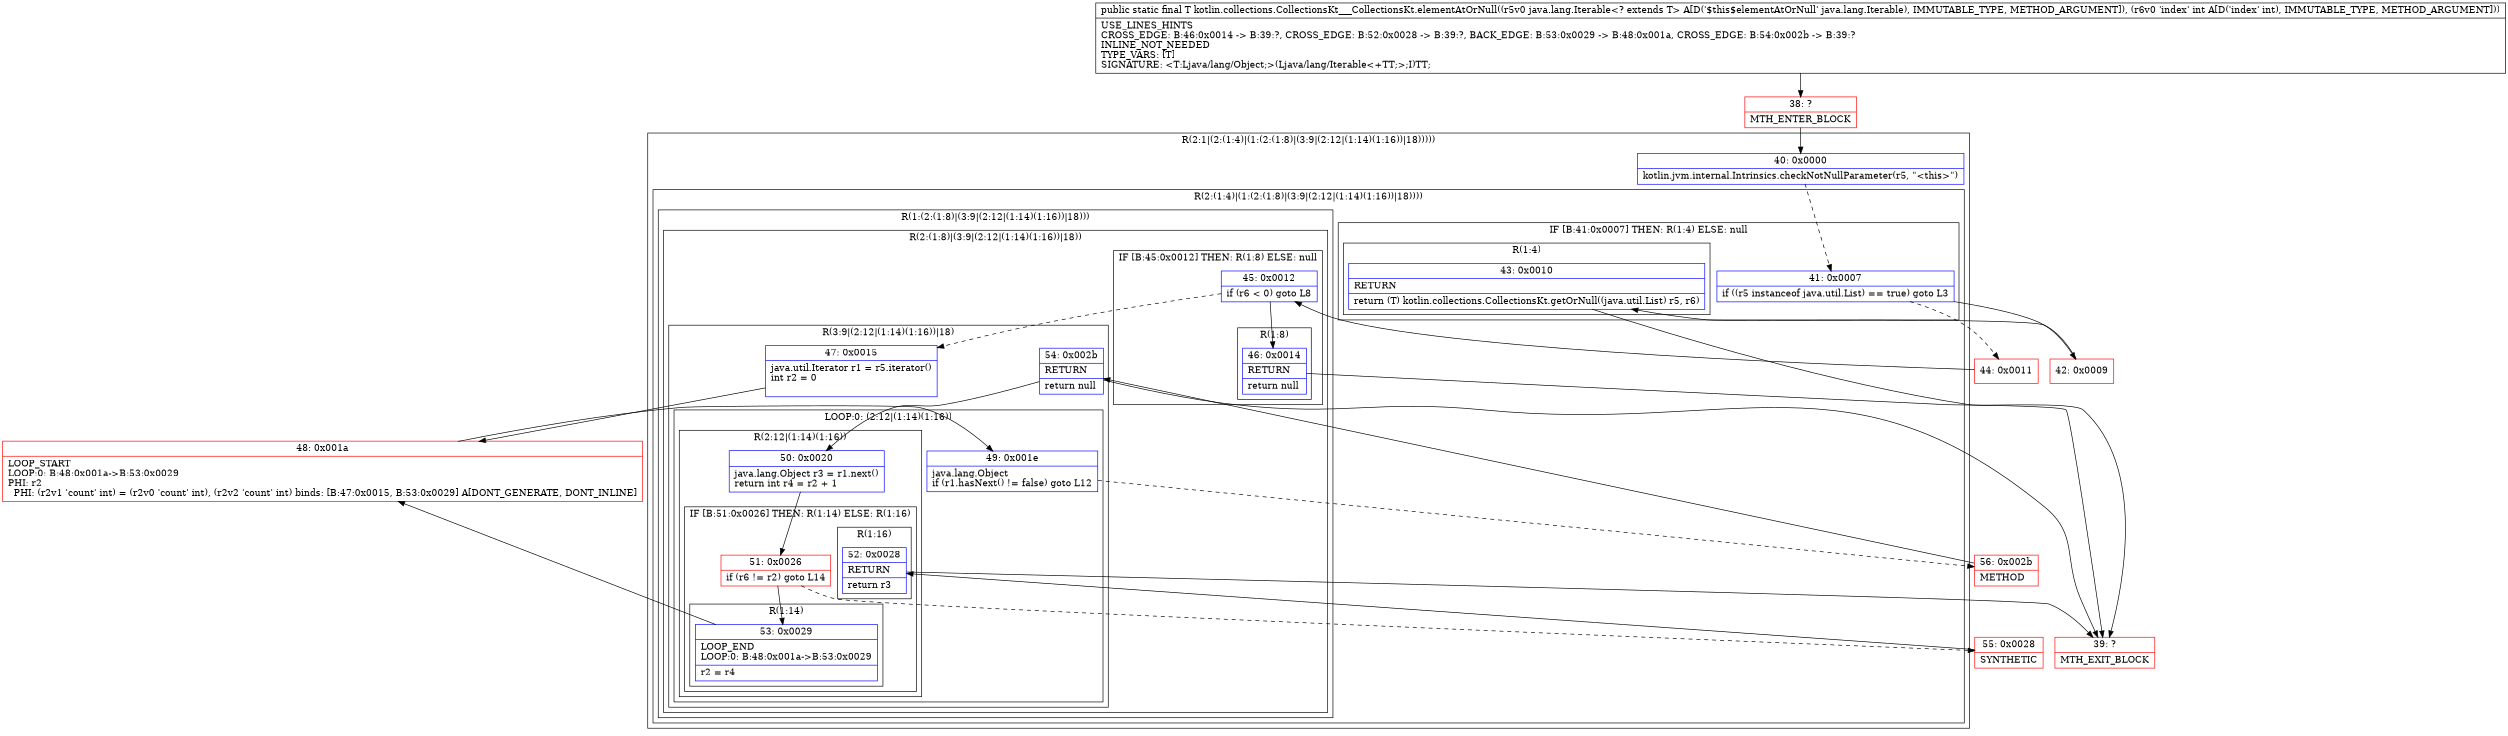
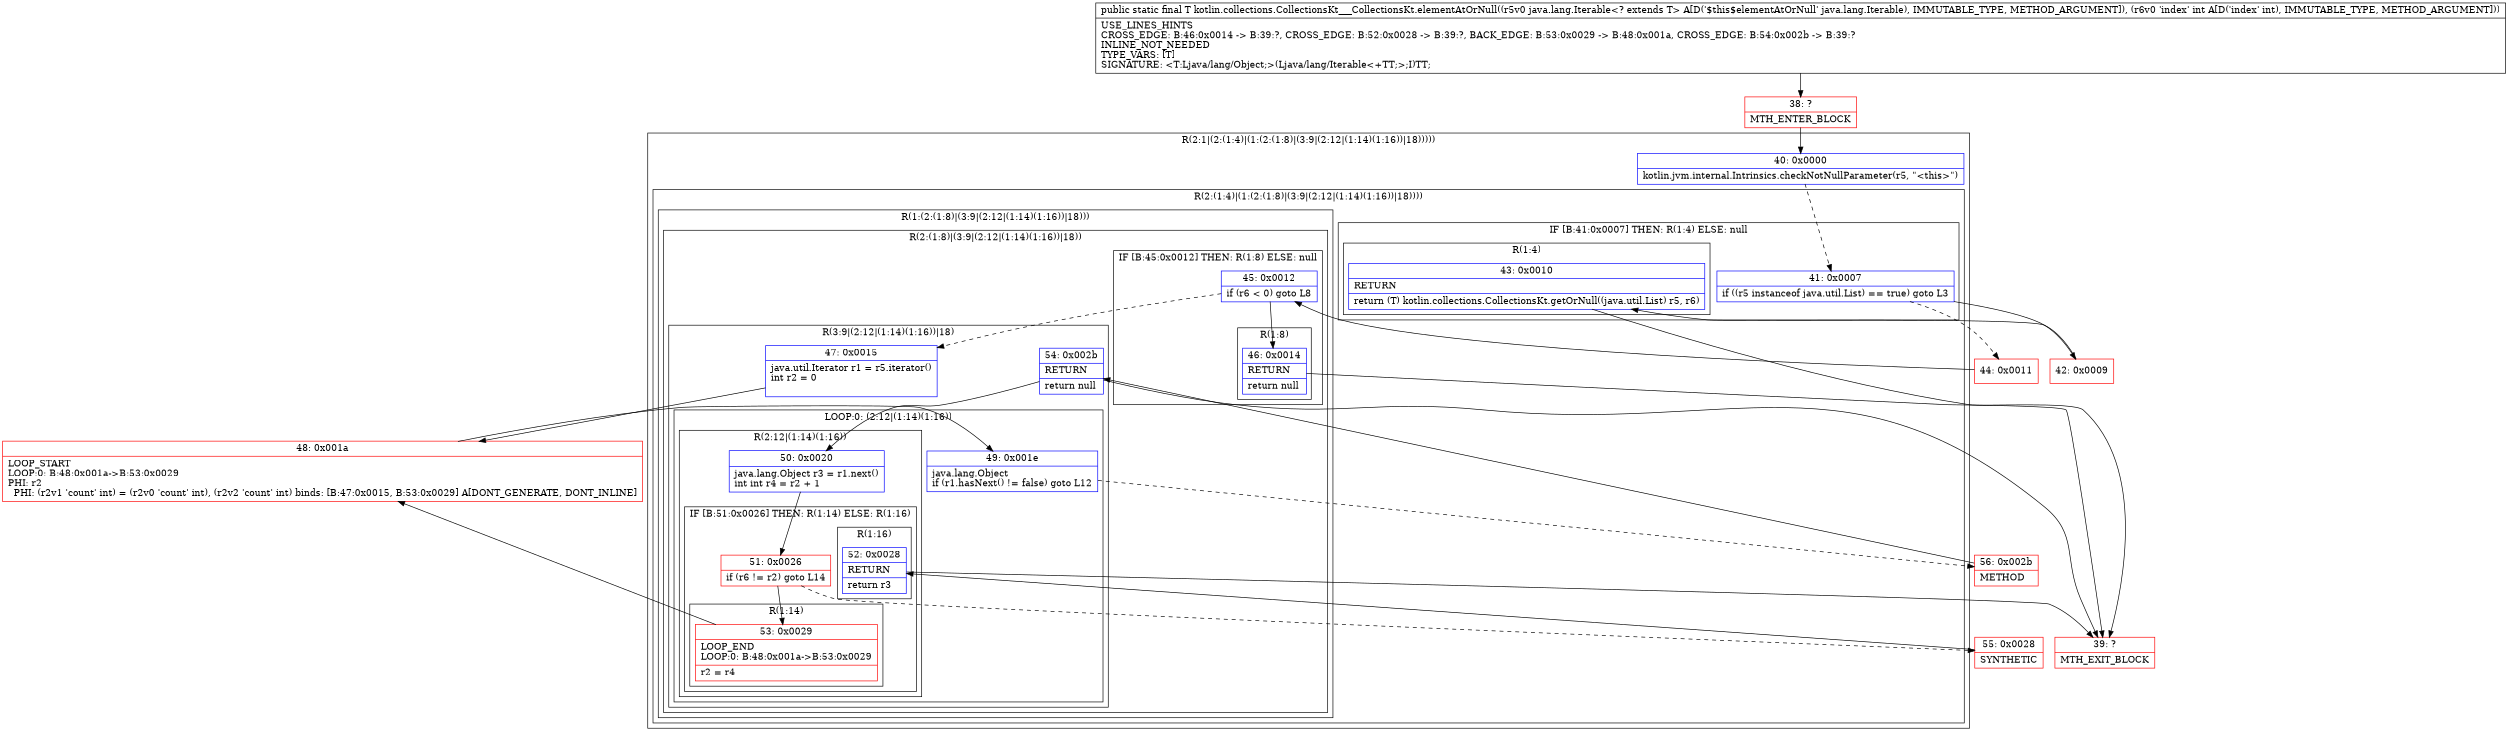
(786, 484) -> (777, 484)
(786, 653) -> (786, 653)
